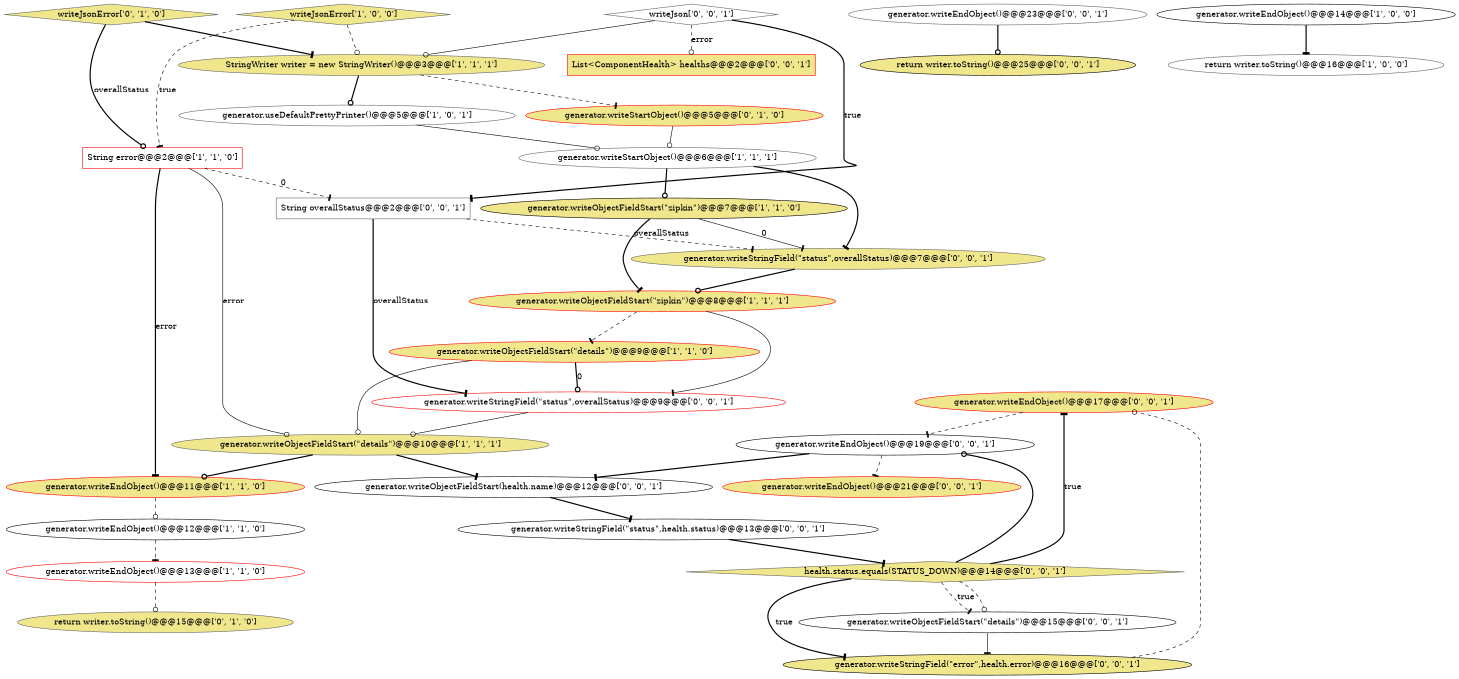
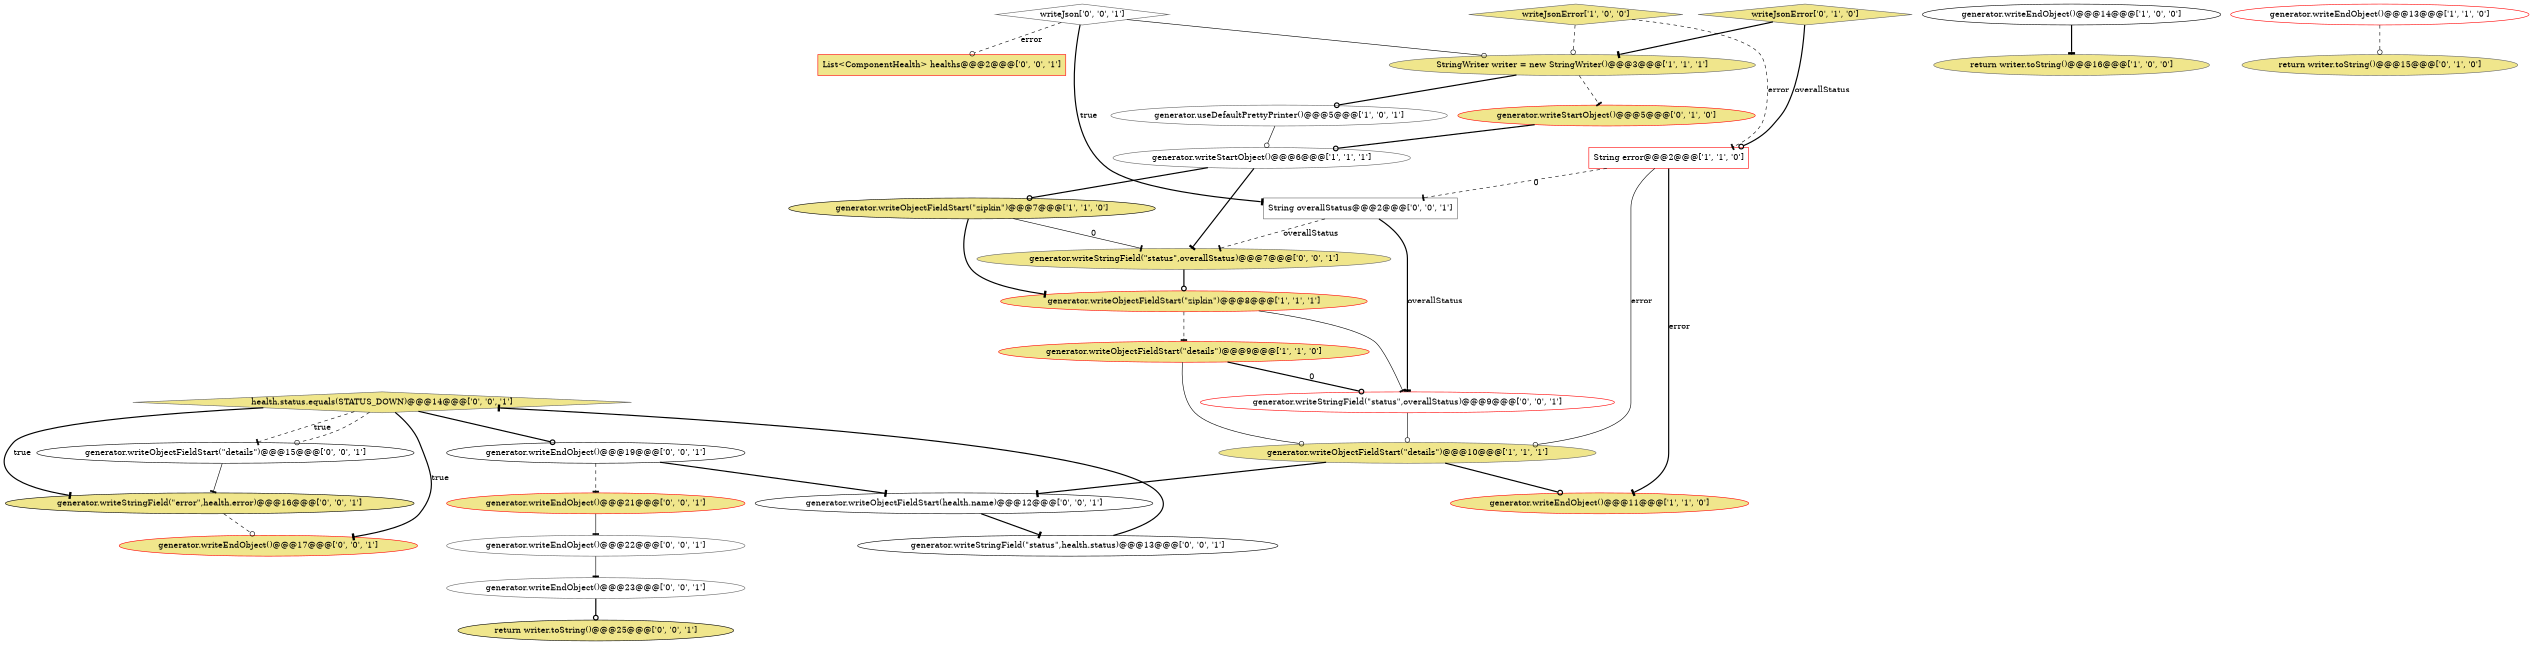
(1306, 65) -> (2072, 65)
(168, 90) -> (1779, 90)
(671, 134) -> (1436, 136)
(976, 423) -> none
(155, 529) -> none
none -> (596, 546)
